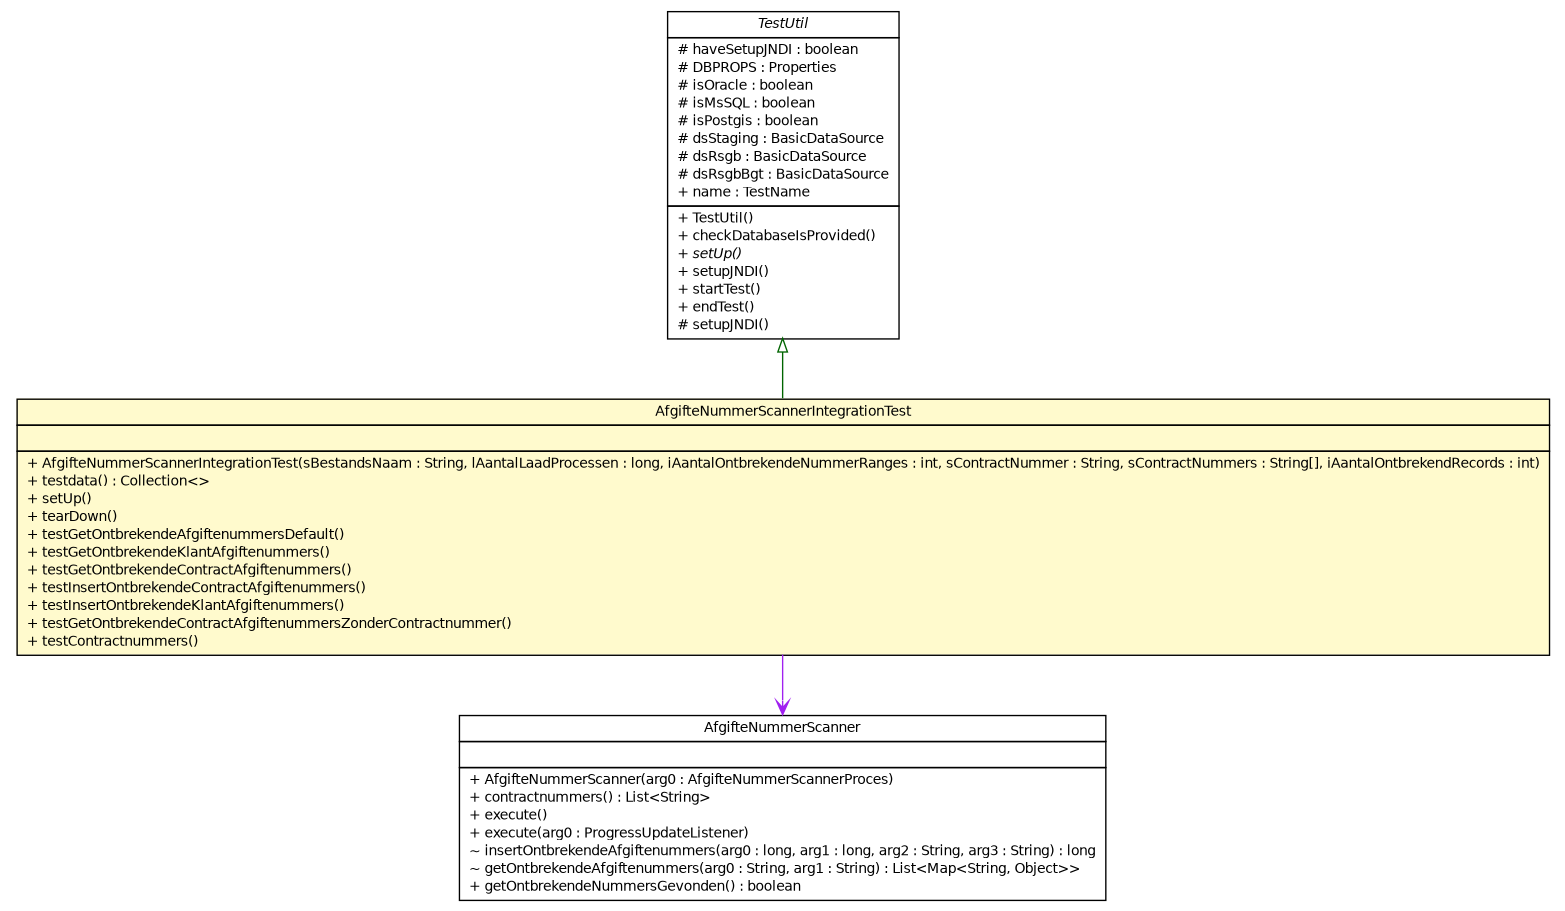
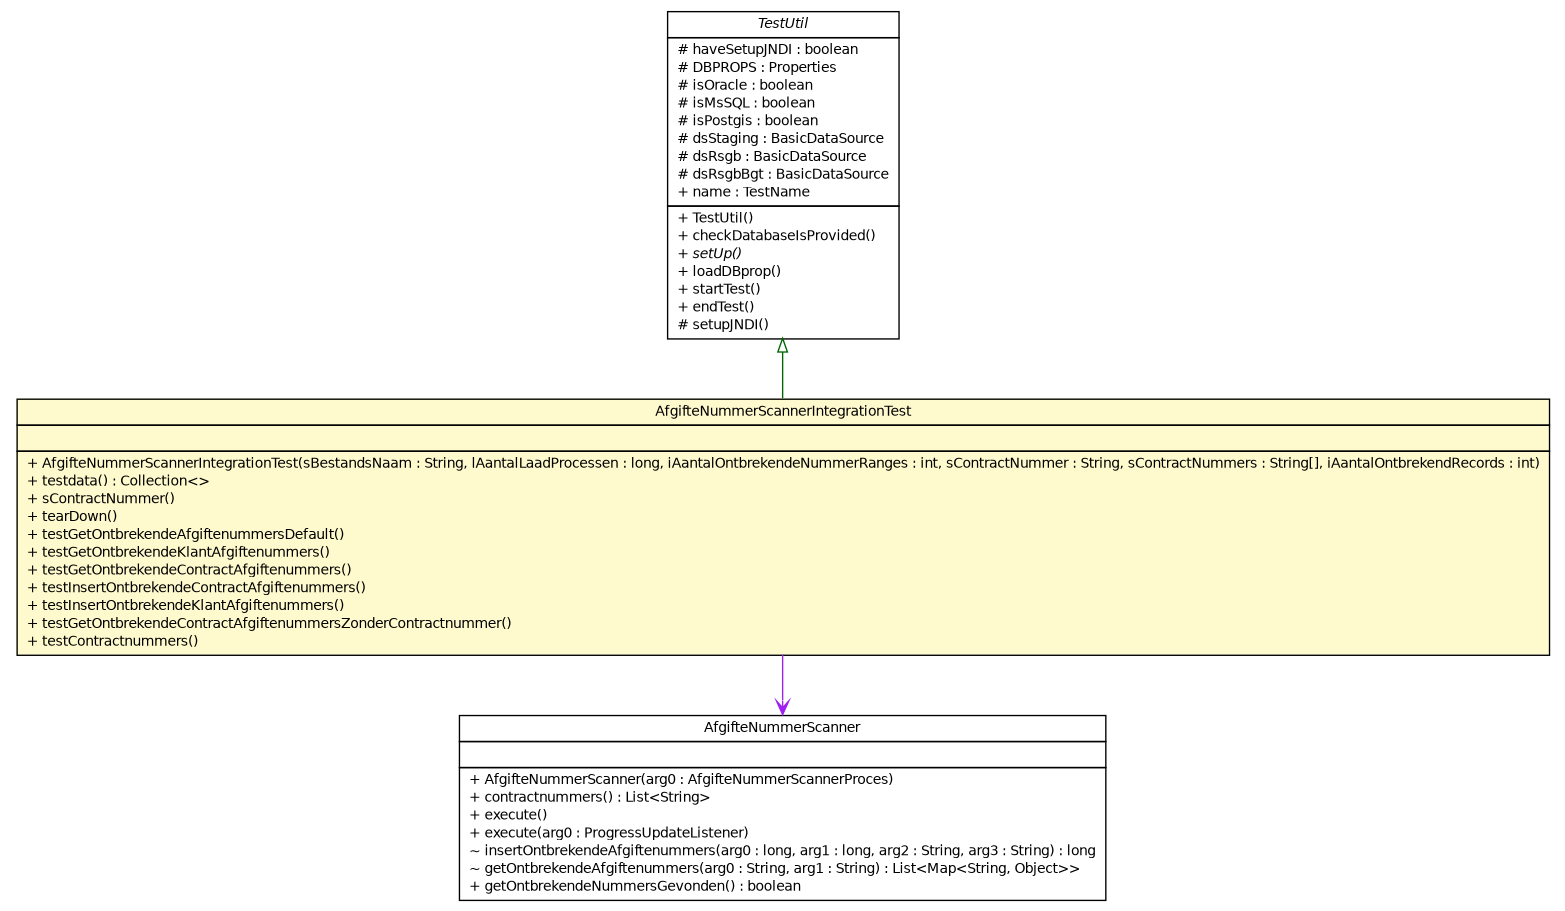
(723, 272) -> (729, 272)
(60, 499) -> (101, 499)
